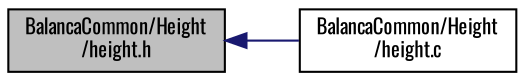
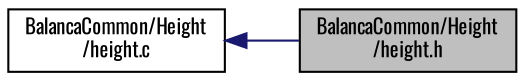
(273, 41) -> (273, 41)
